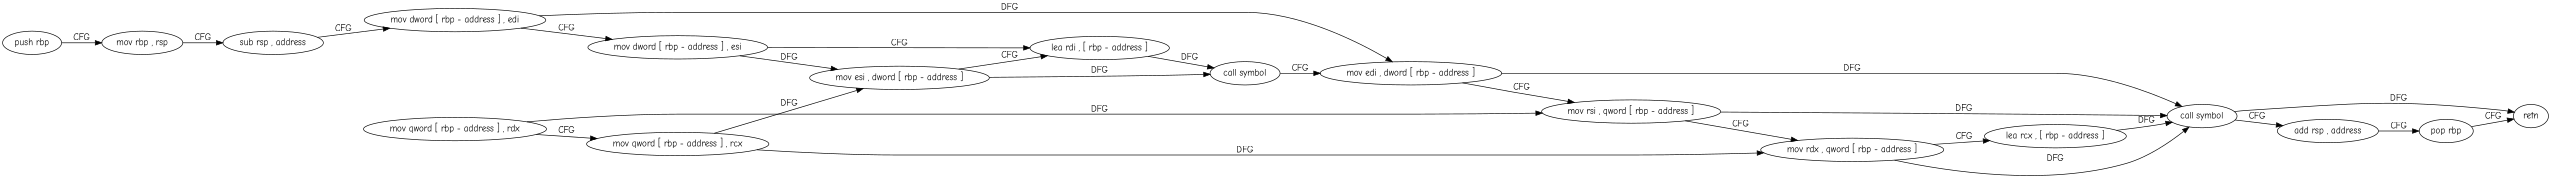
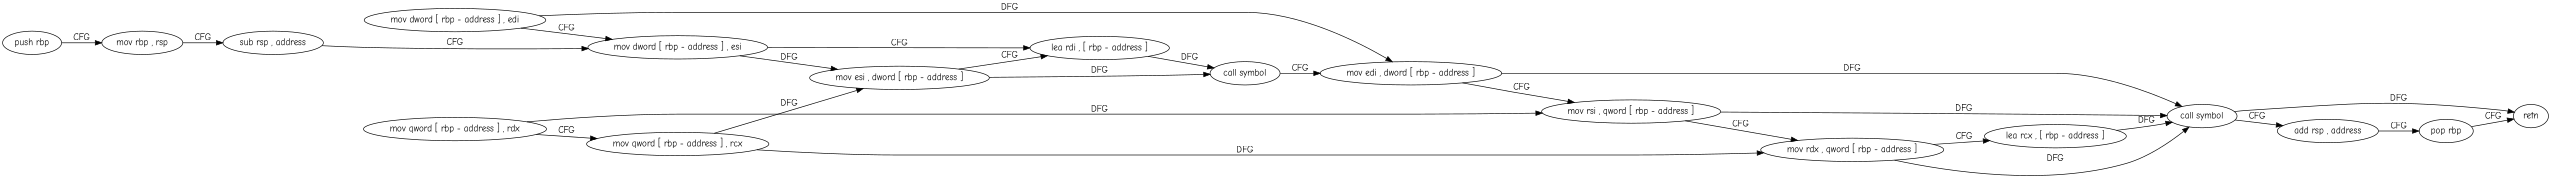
(350, 33) -> (452, 49)
